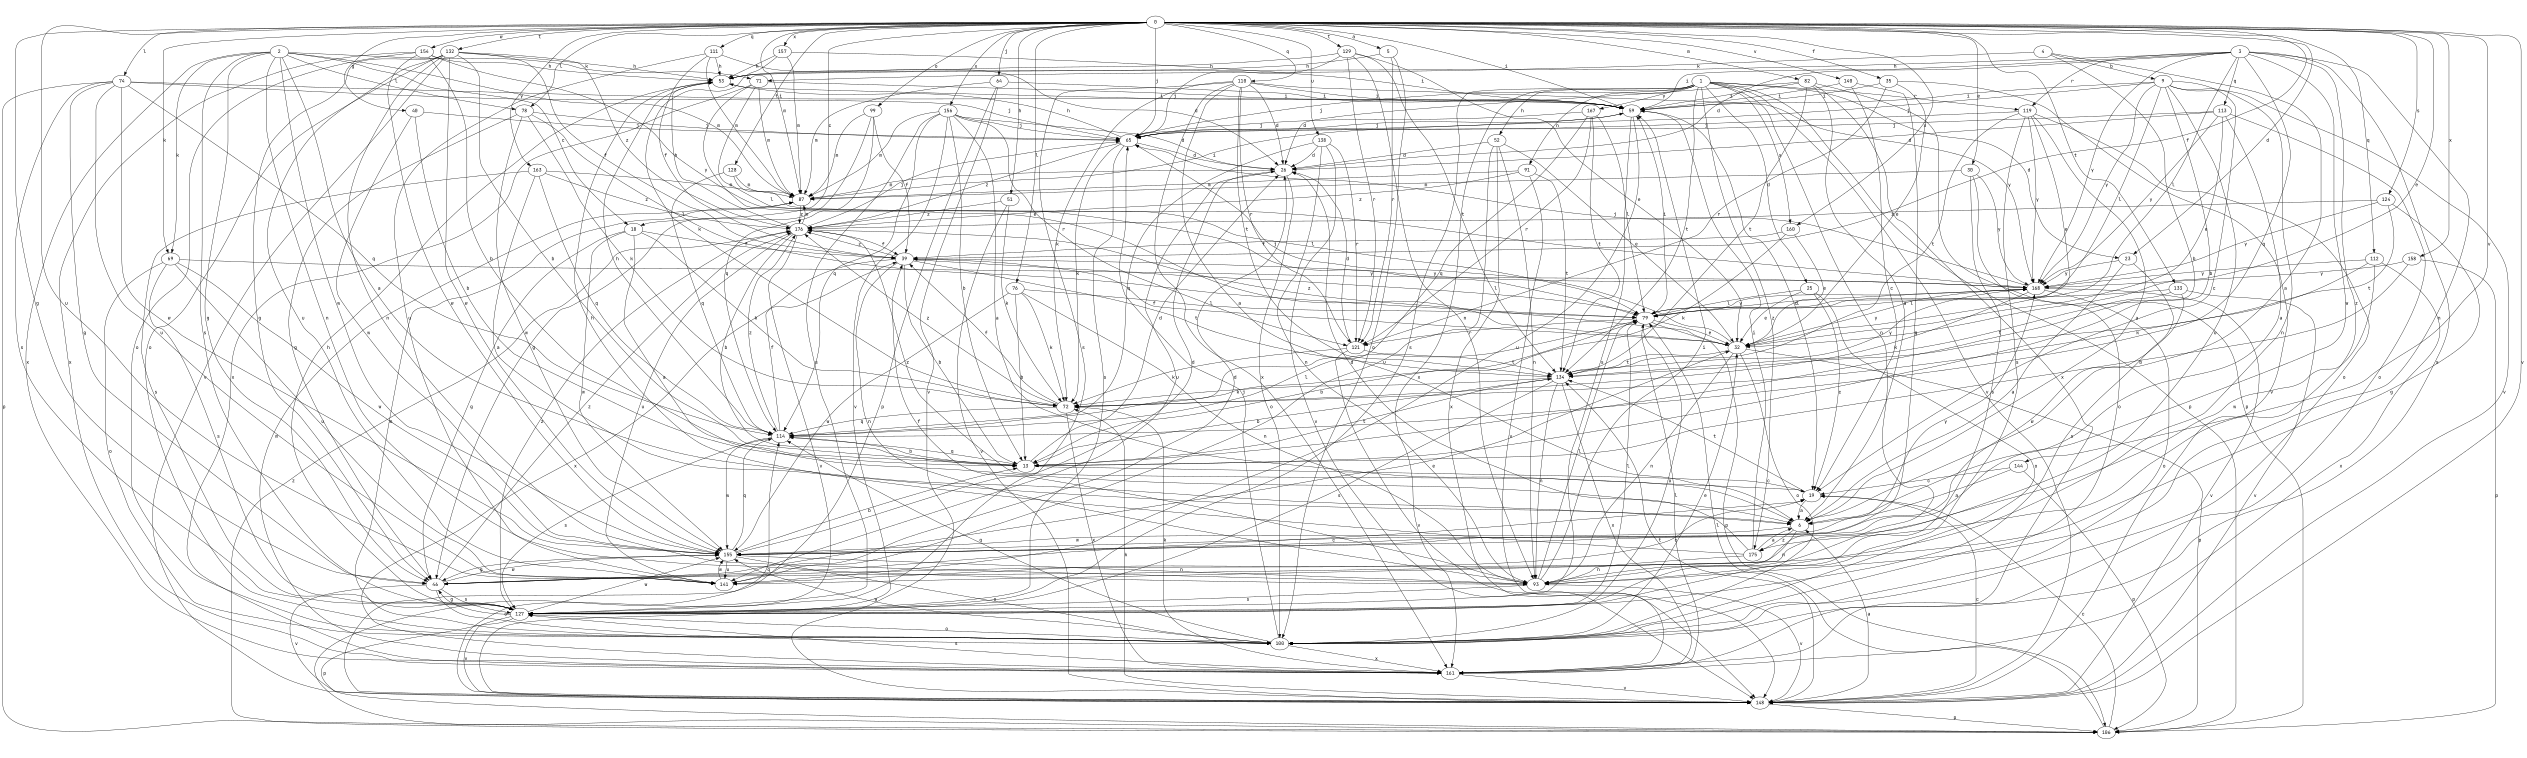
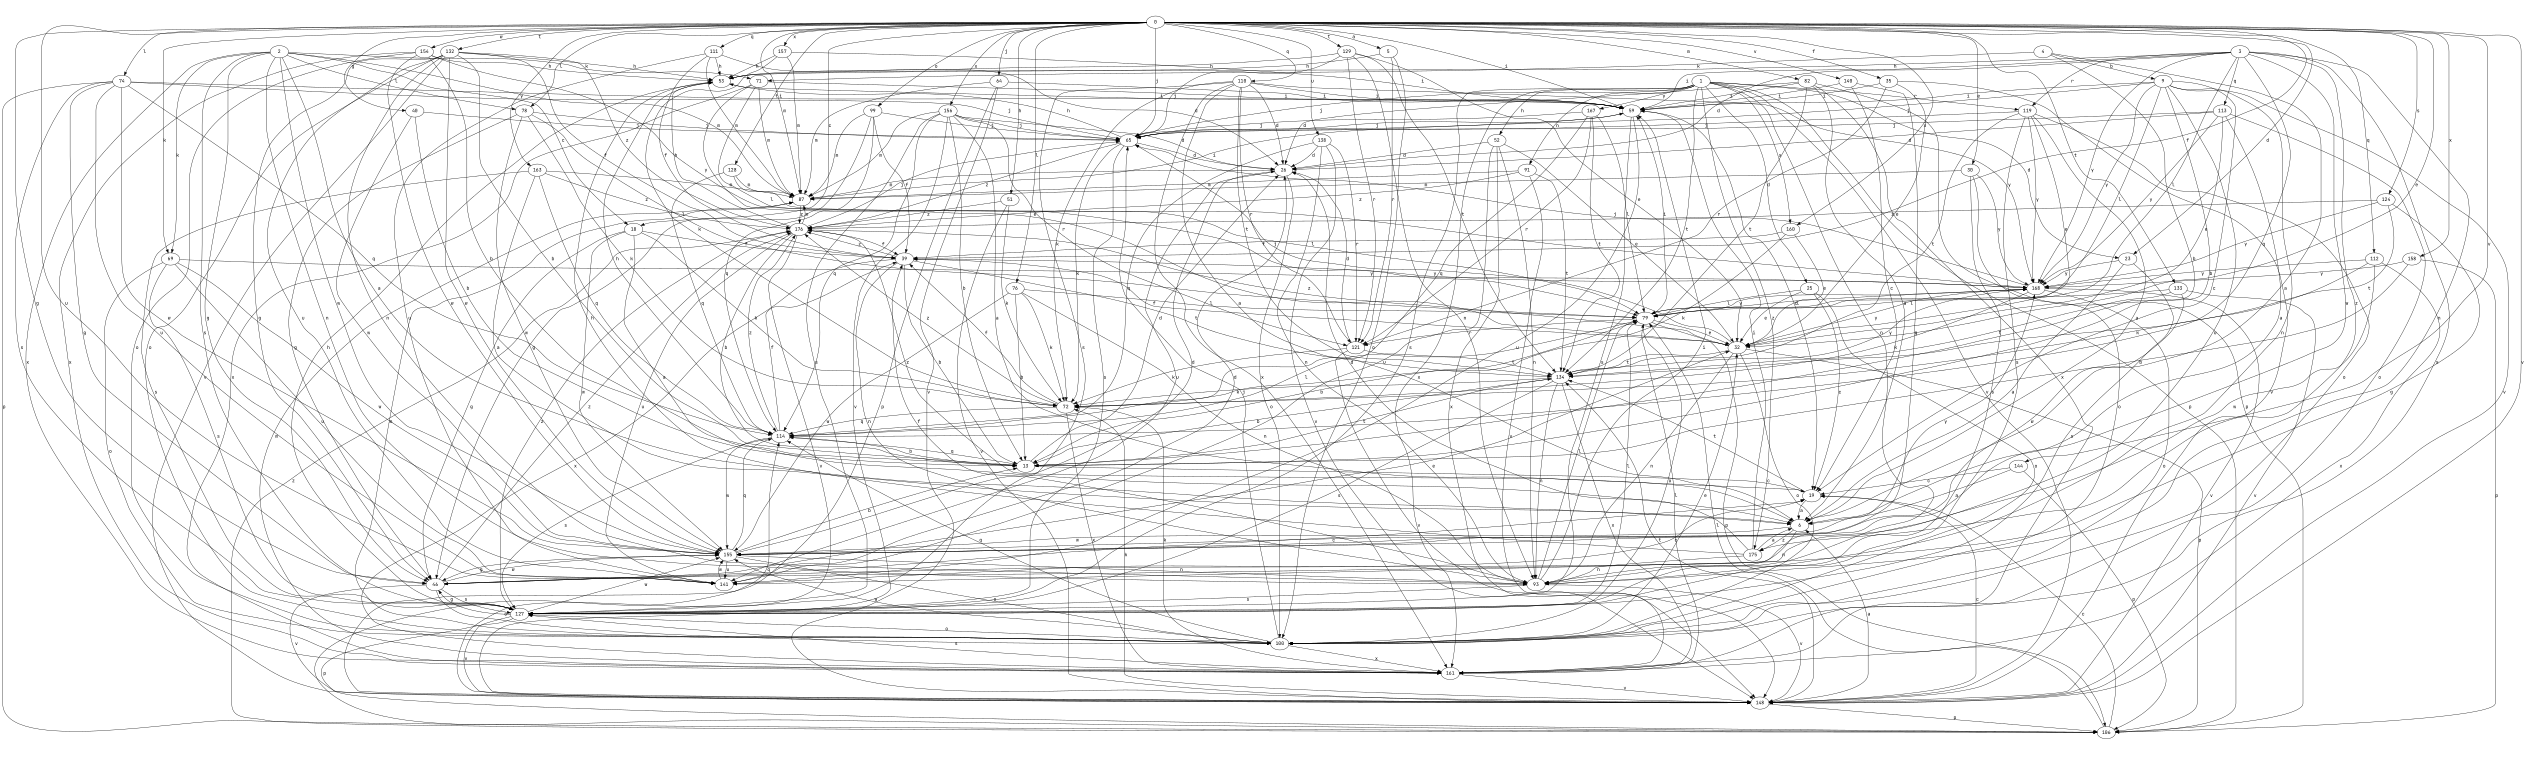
none -> (1004, 130)
(1257, 279) -> none
